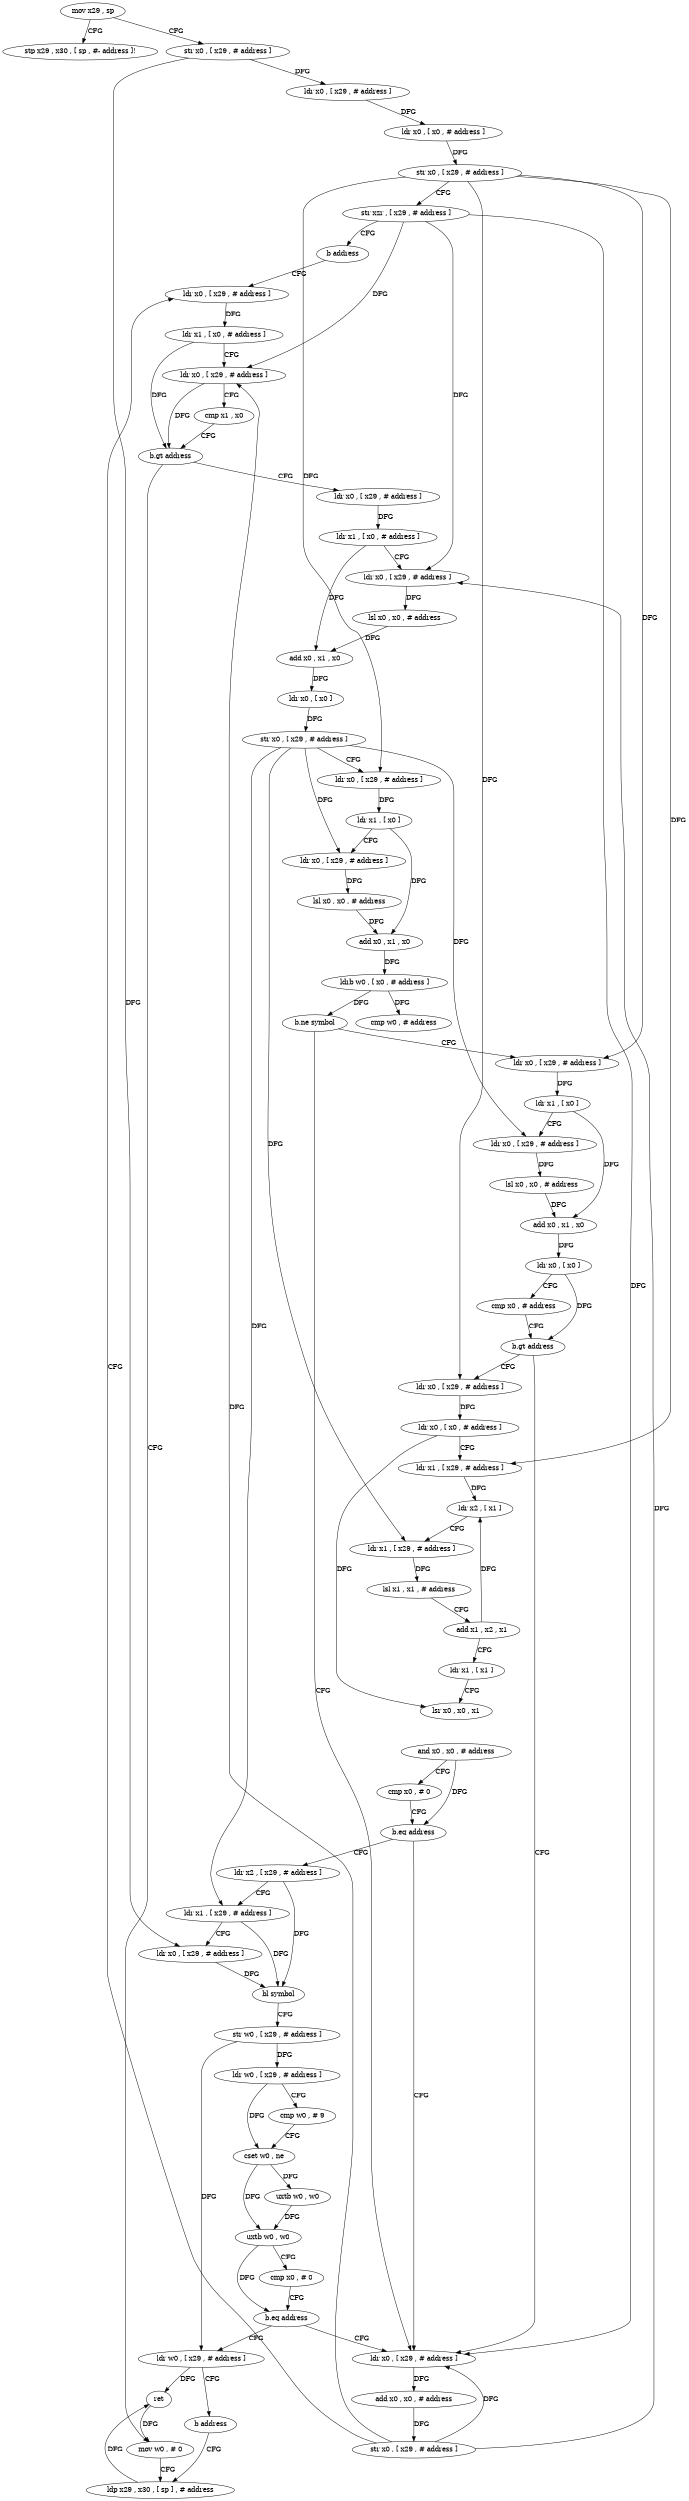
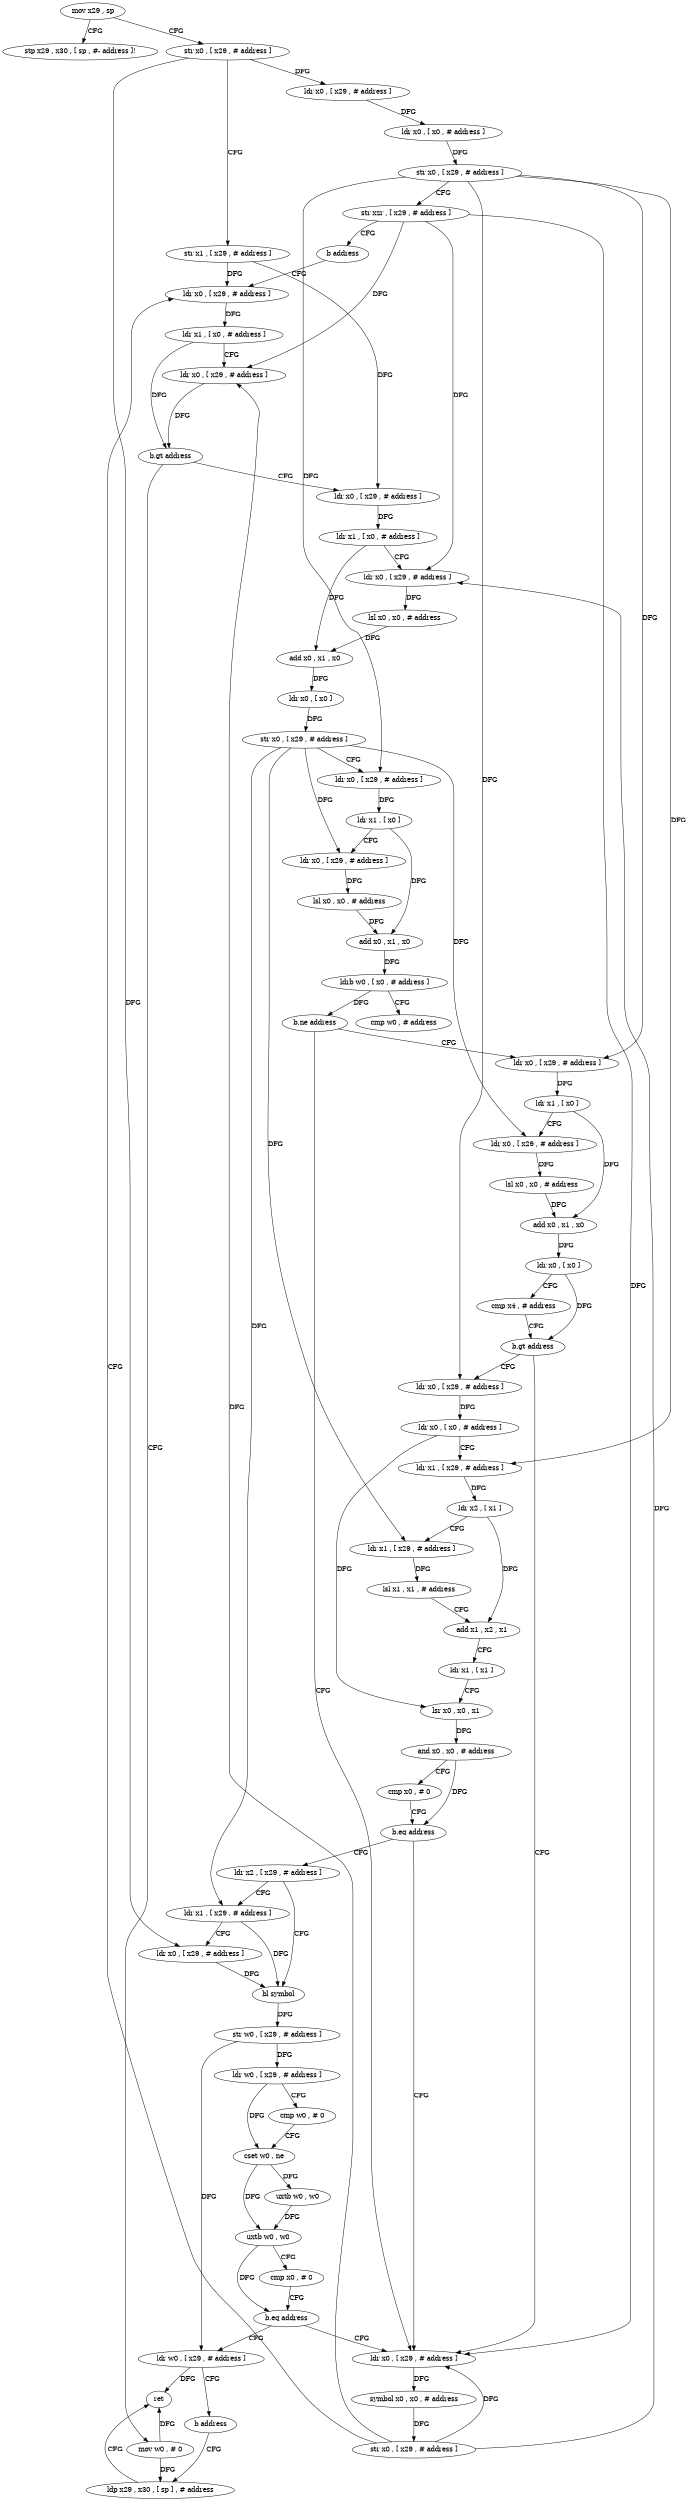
none -> (228, 254)
(224, 416) -> none
(402, 1003) -> (402, 1003)
(315, 1023) -> (315, 1023)
(524, 1306) -> (524, 1306)
(481, 1572) -> (502, 1567)
none -> (456, 1729)
(302, 1934) -> (302, 1934)
(285, 2015) -> (285, 2015)
(302, 2116) -> (302, 2116)
(414, 2399) -> (414, 2399)
(141, 2421) -> (160, 2427)
(115, 2450) -> (115, 2450)
(168, 2470) -> (168, 2470)
